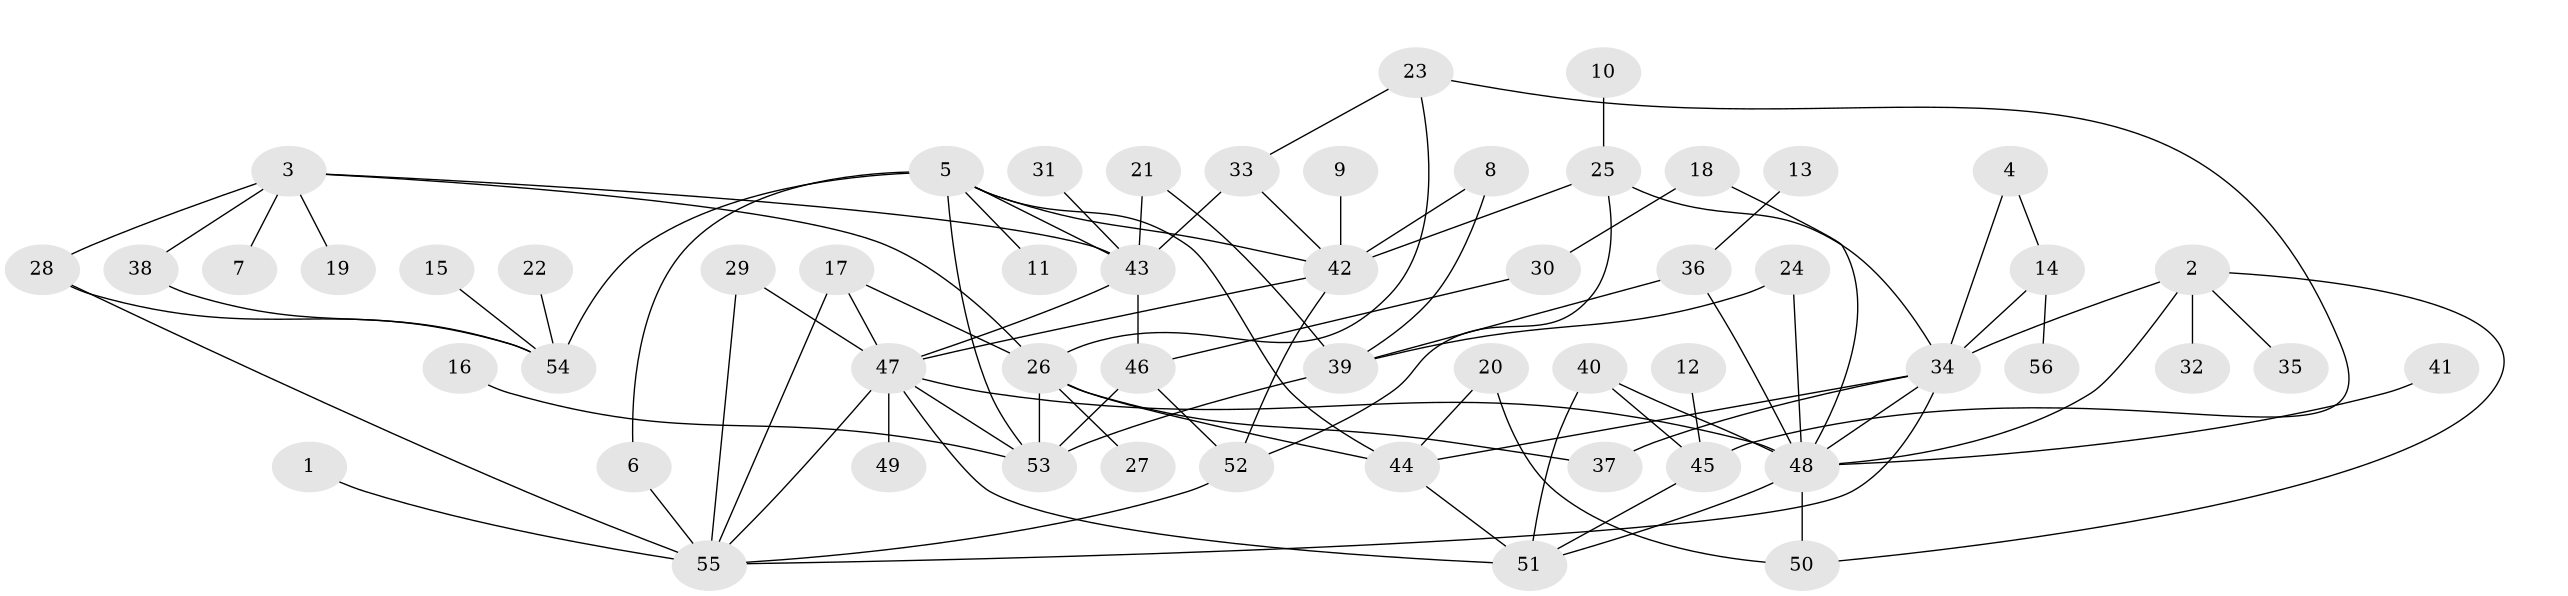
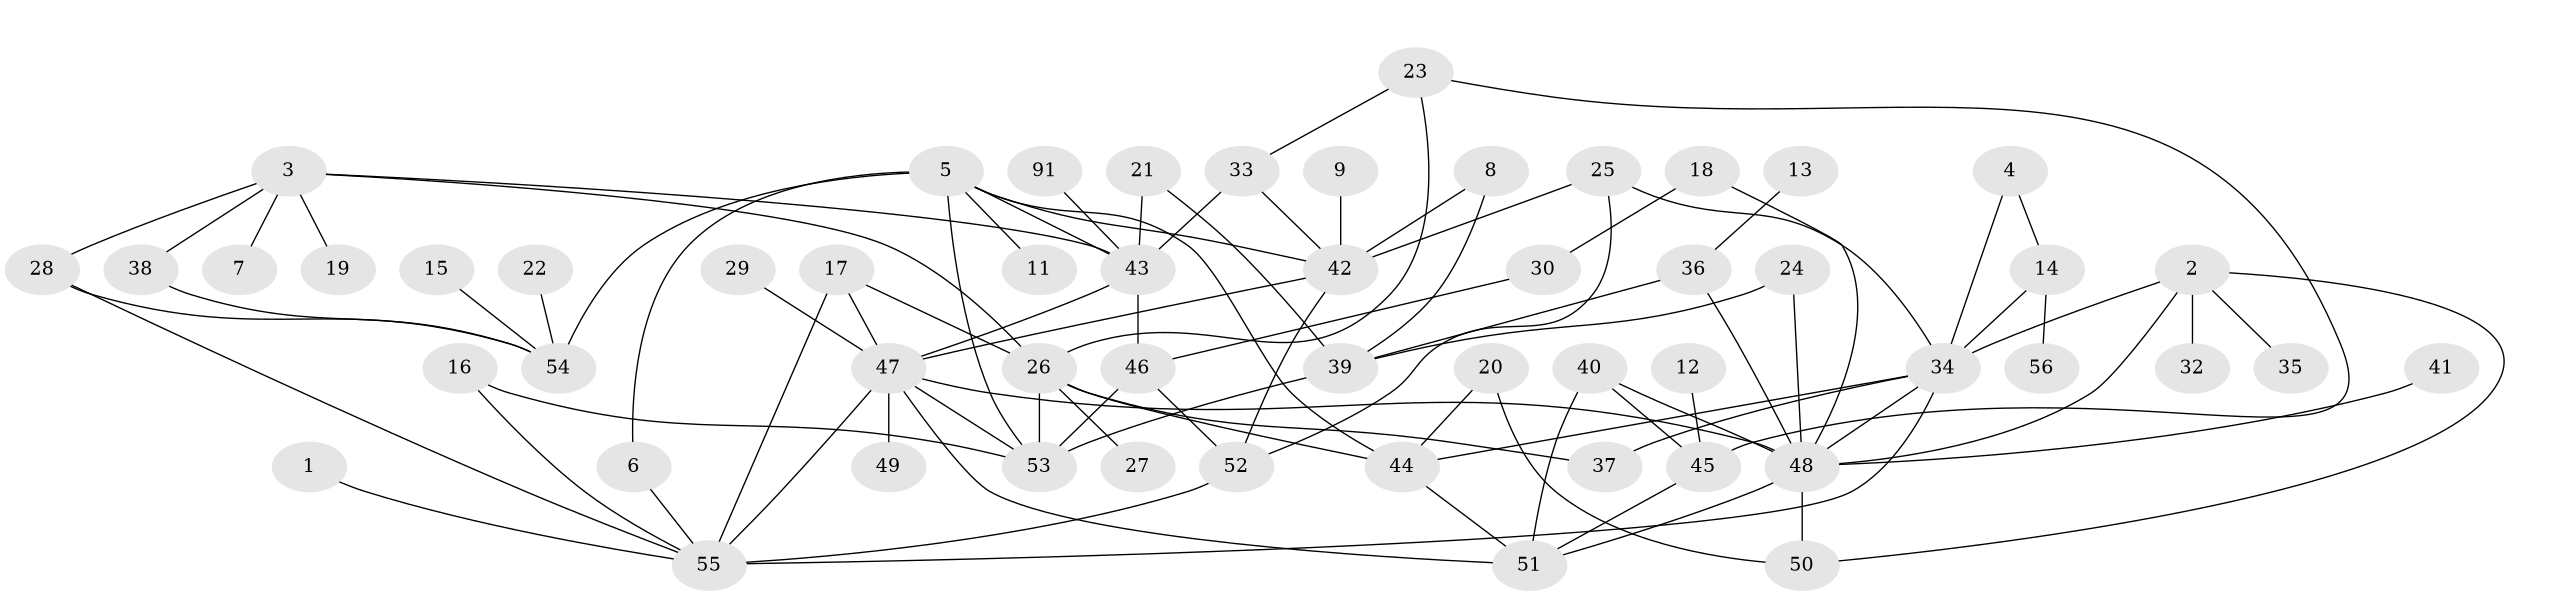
(1604, 73) -> none
(1045, 171) -> (1045, 171)
(724, 411) -> (571, 481)
